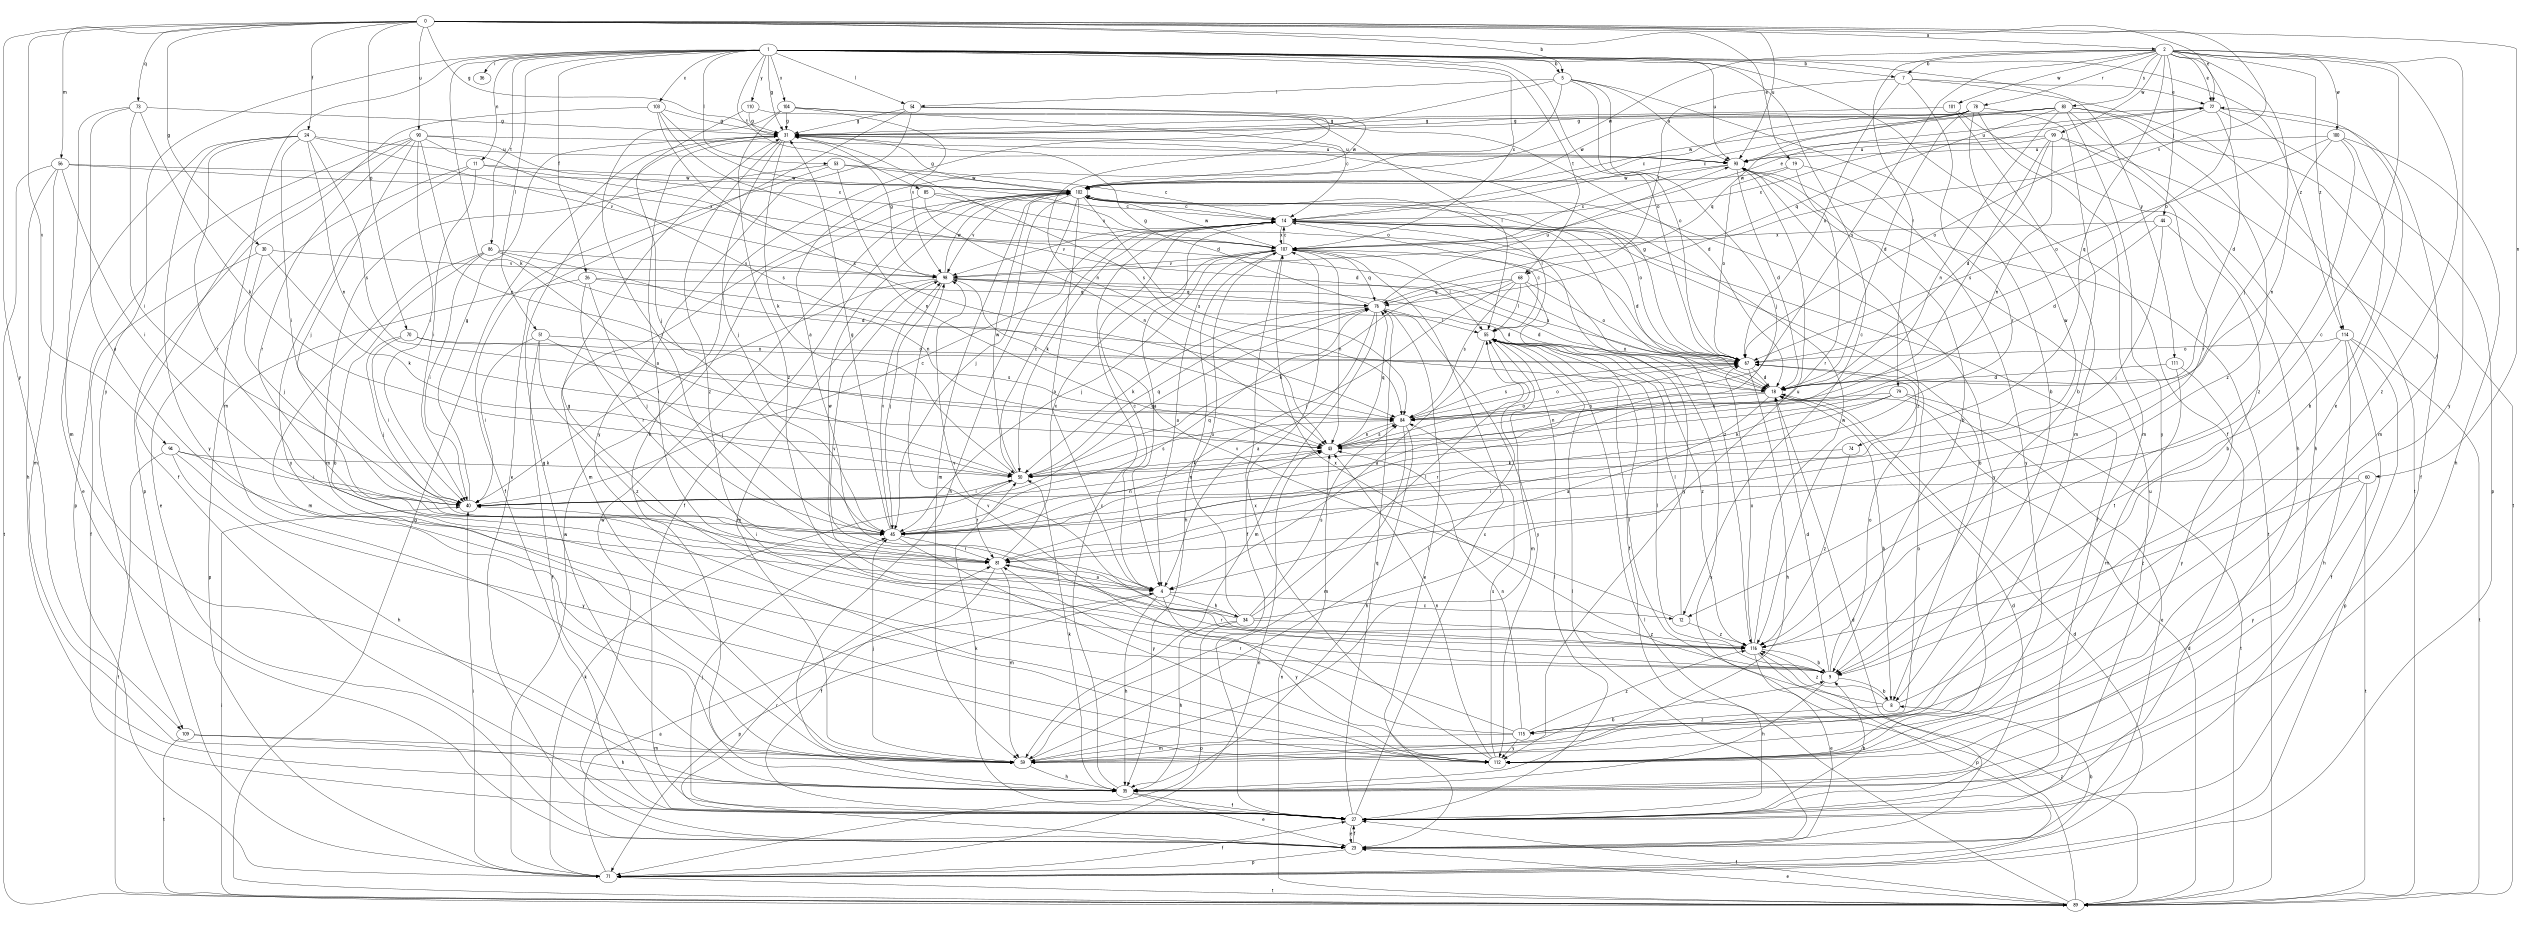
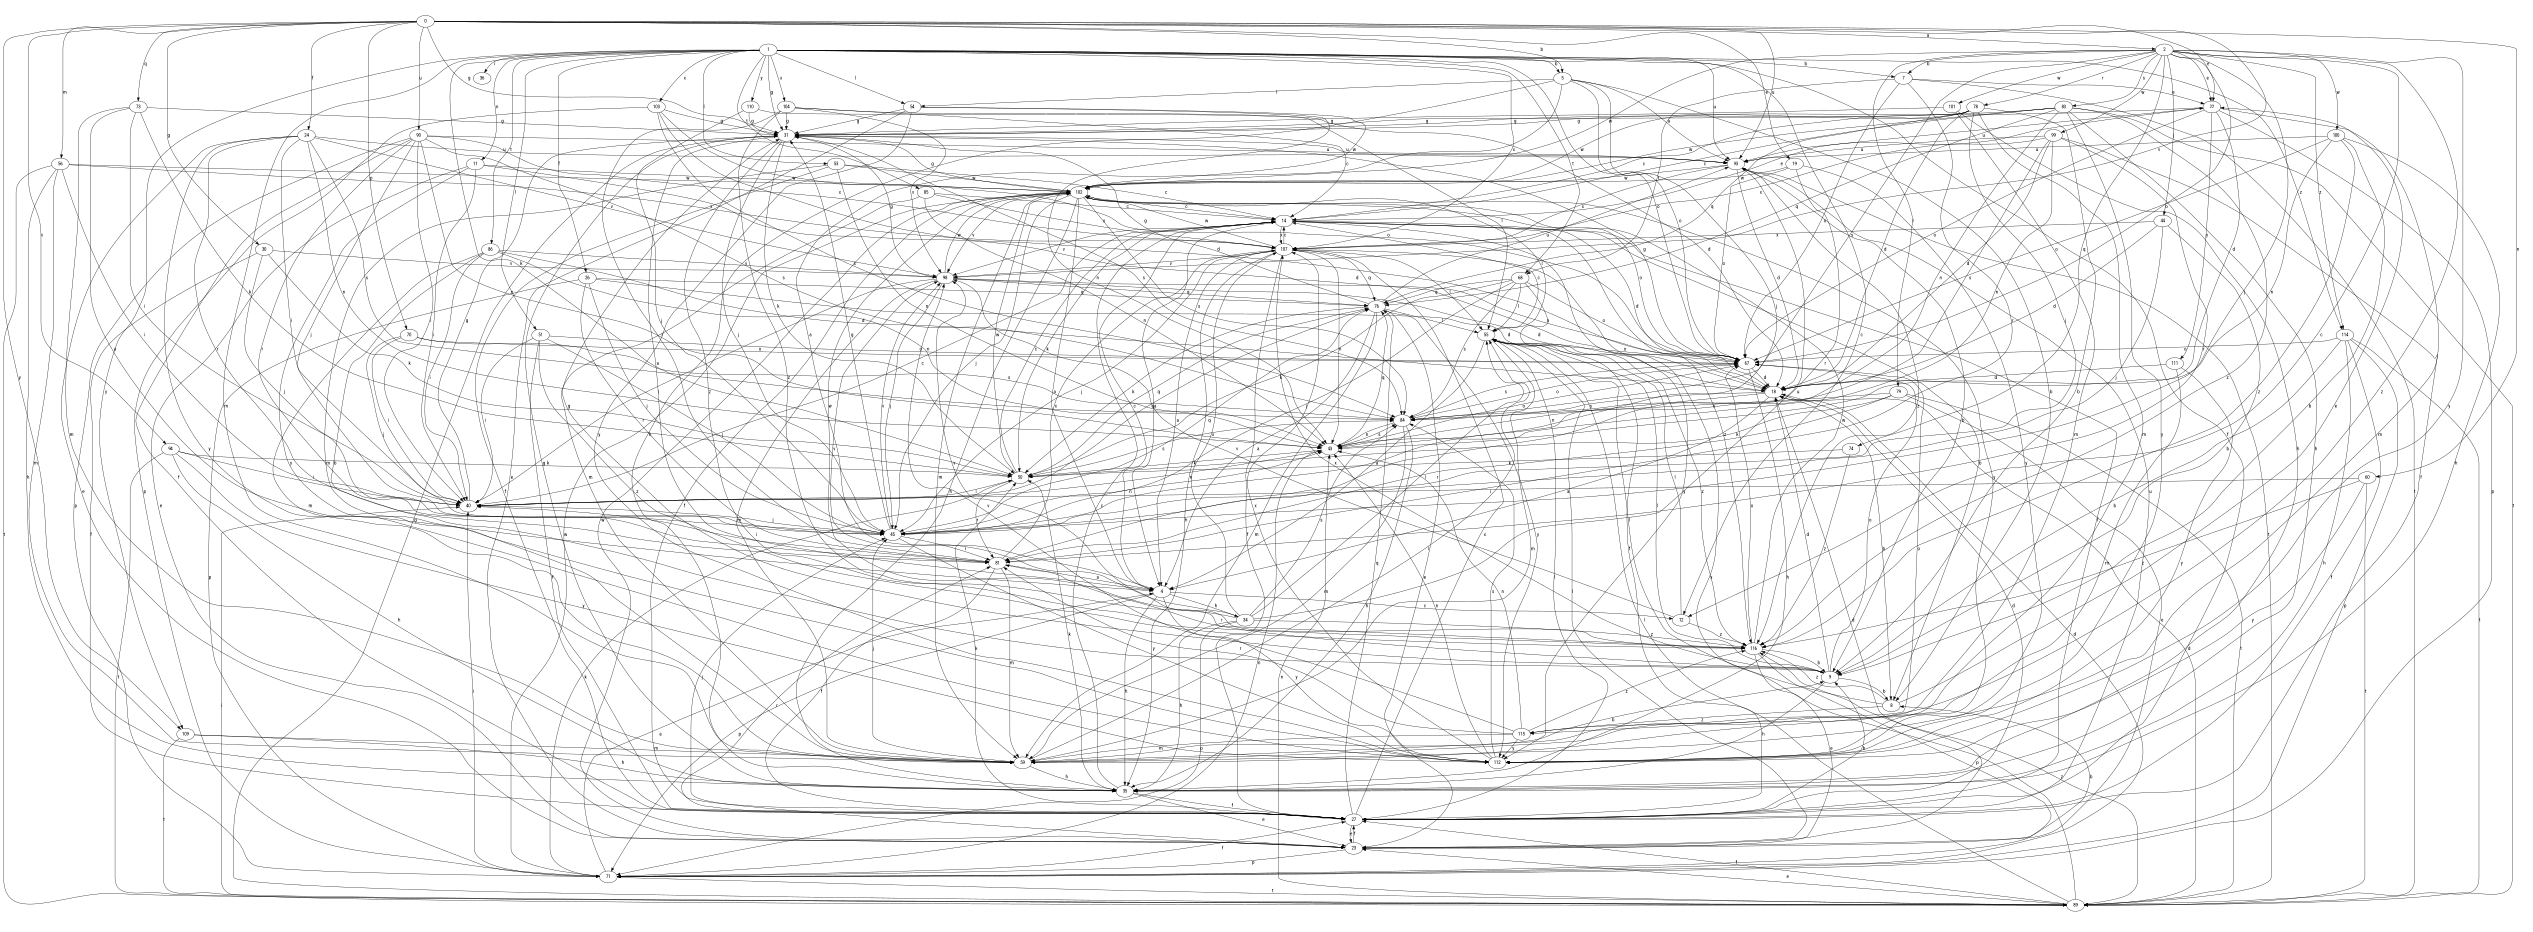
(1843, 64) -> (2206, 236)
(2066, 321) -> (2066, 321)
(2115, 506) -> (2115, 506)
none -> (679, 513)
